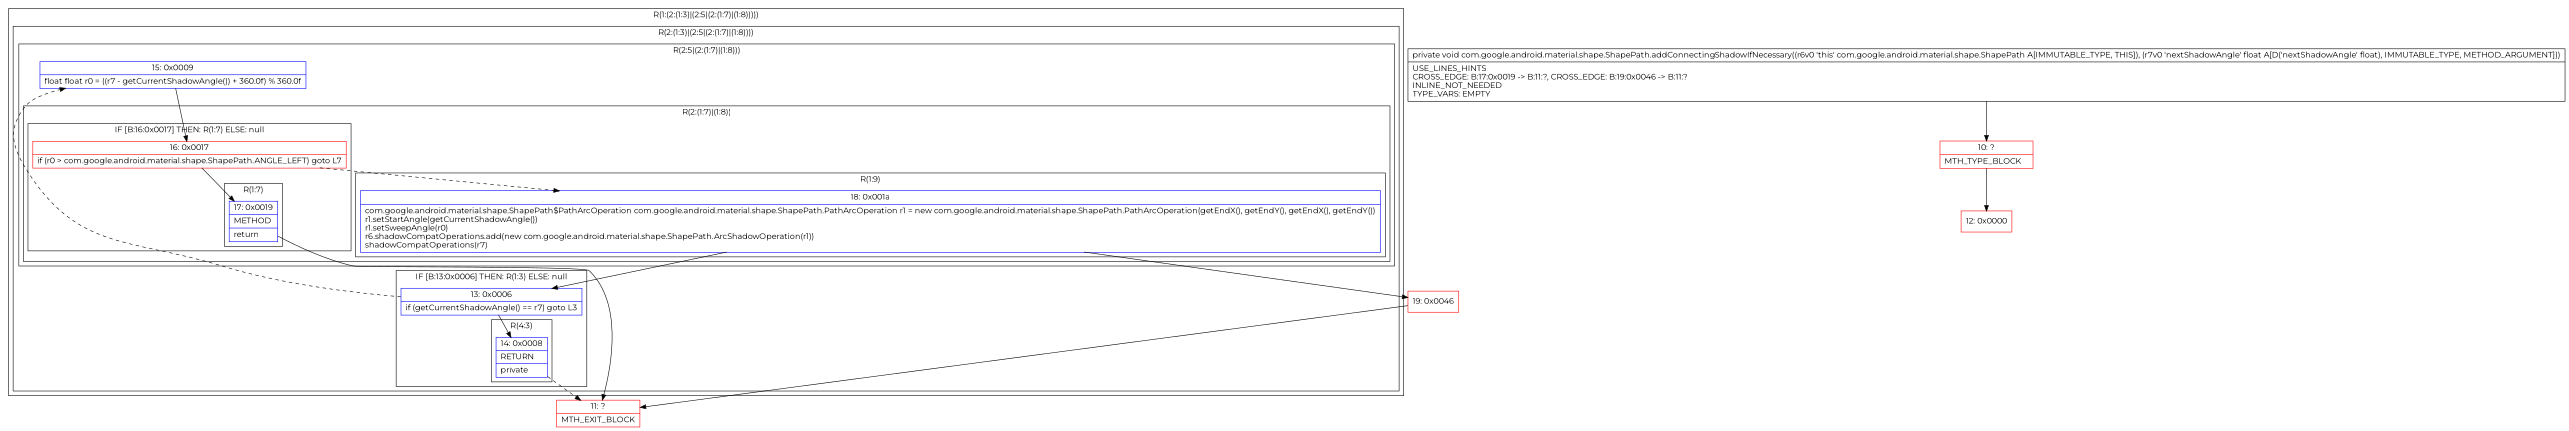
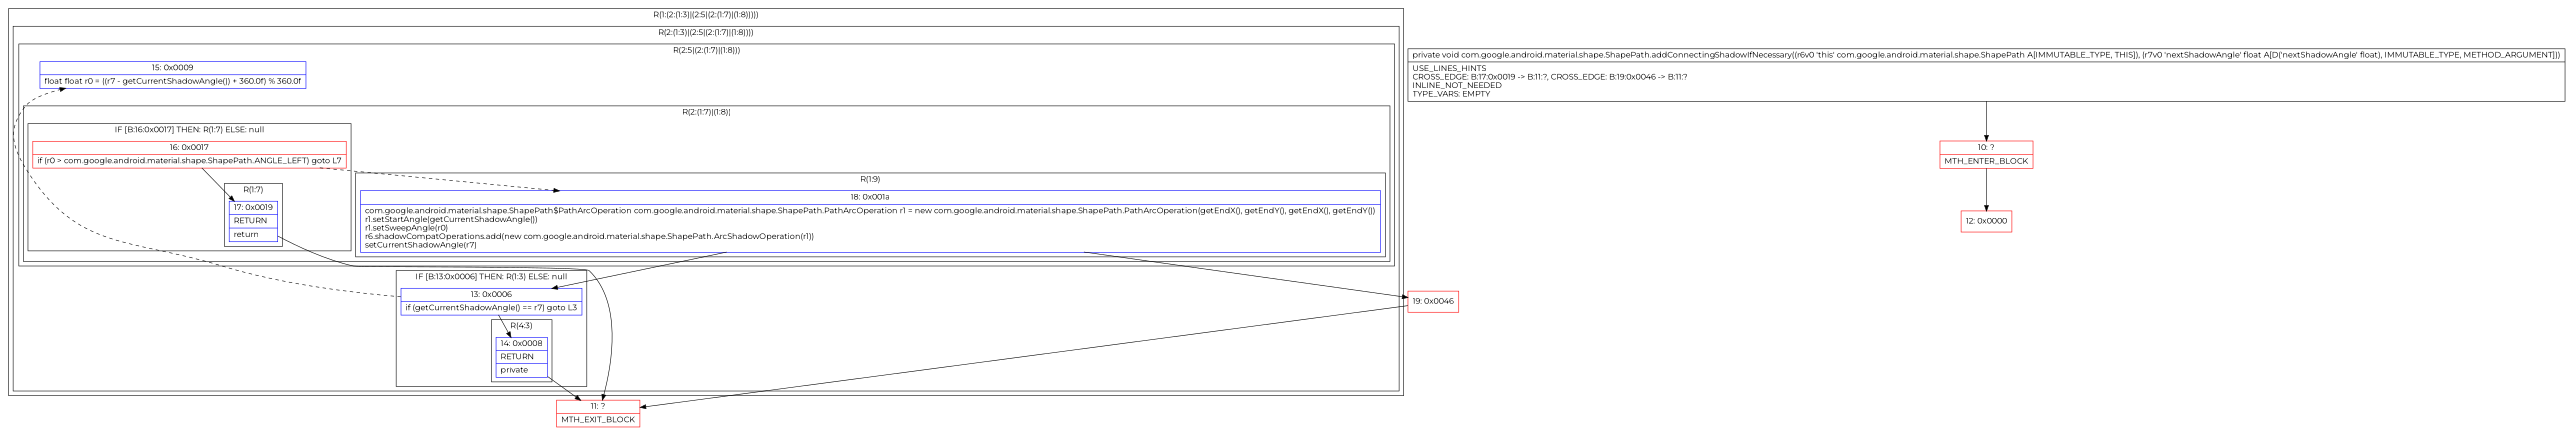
(181, 112) -> none
(1983, 161) -> (1986, 161)
(253, 221) -> (251, 221)
(426, 245) -> (421, 245)
(556, 383) -> (556, 383)
